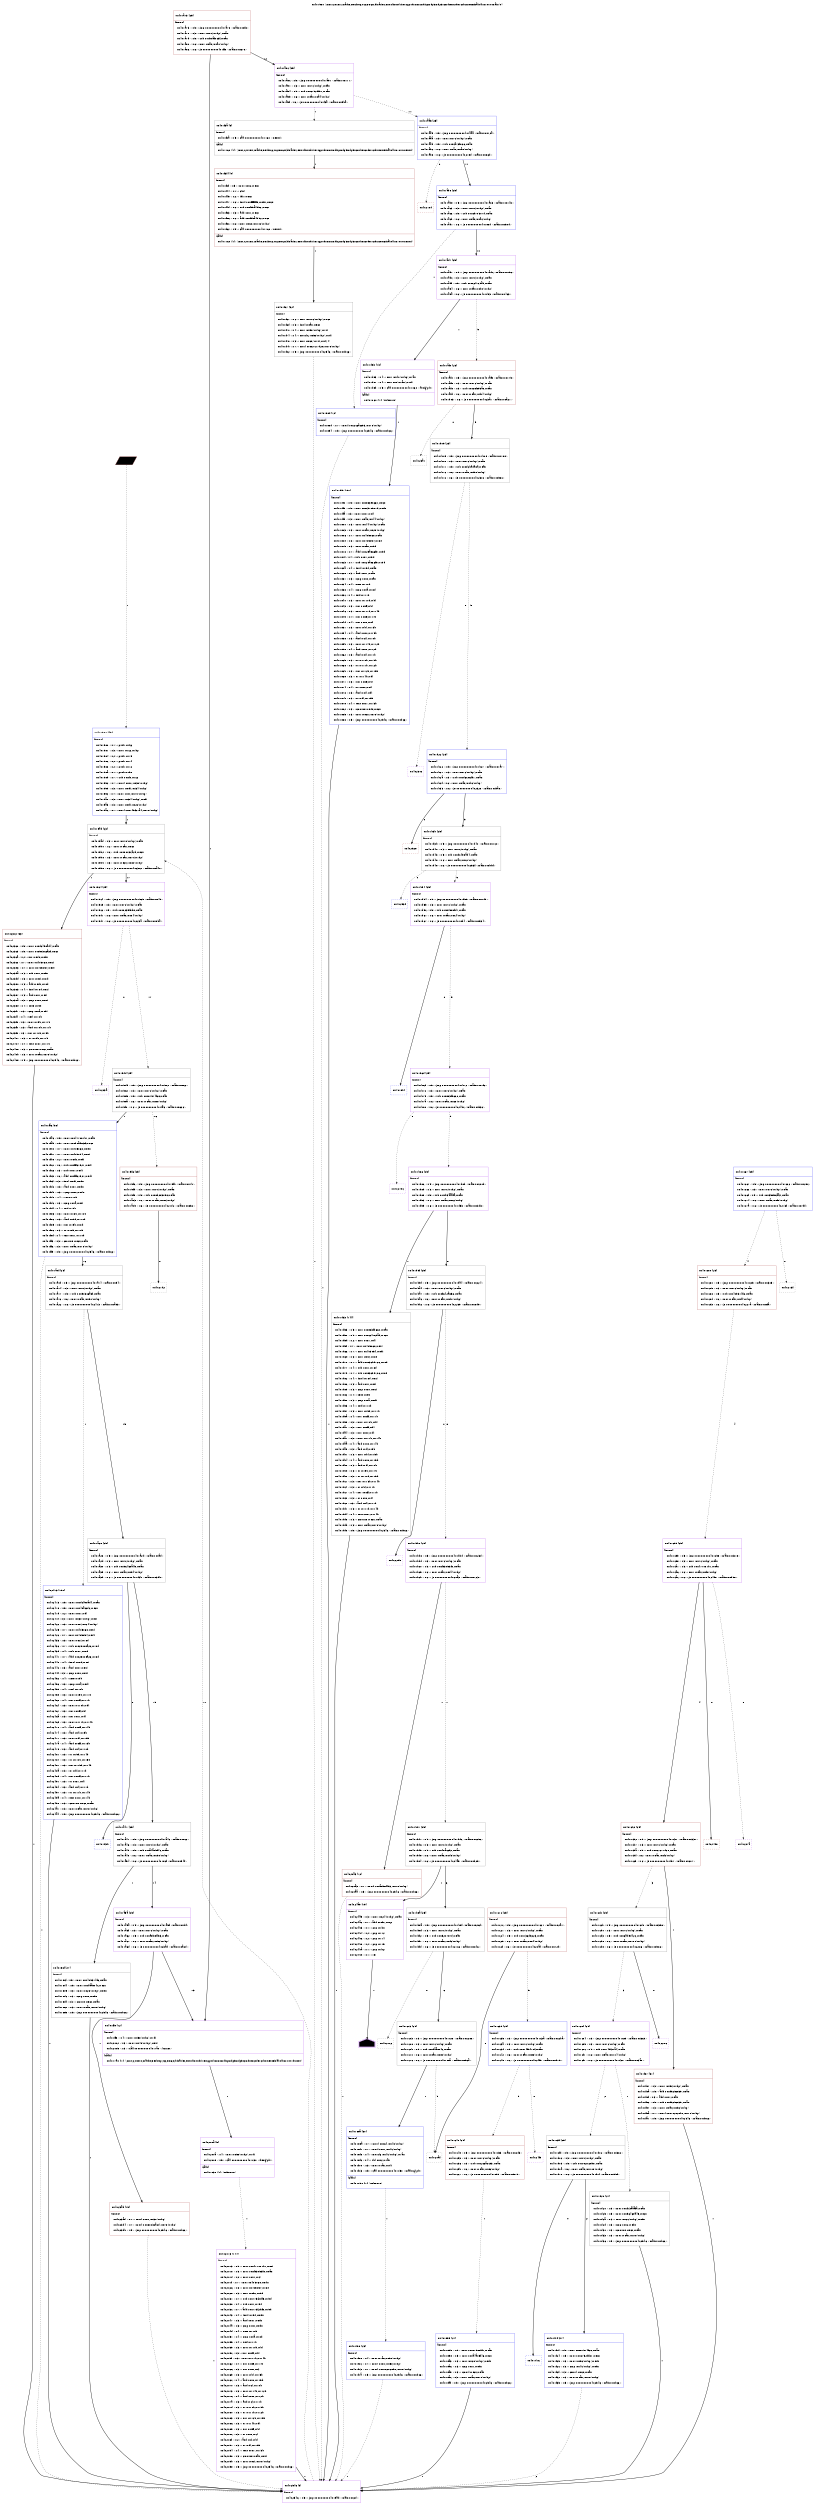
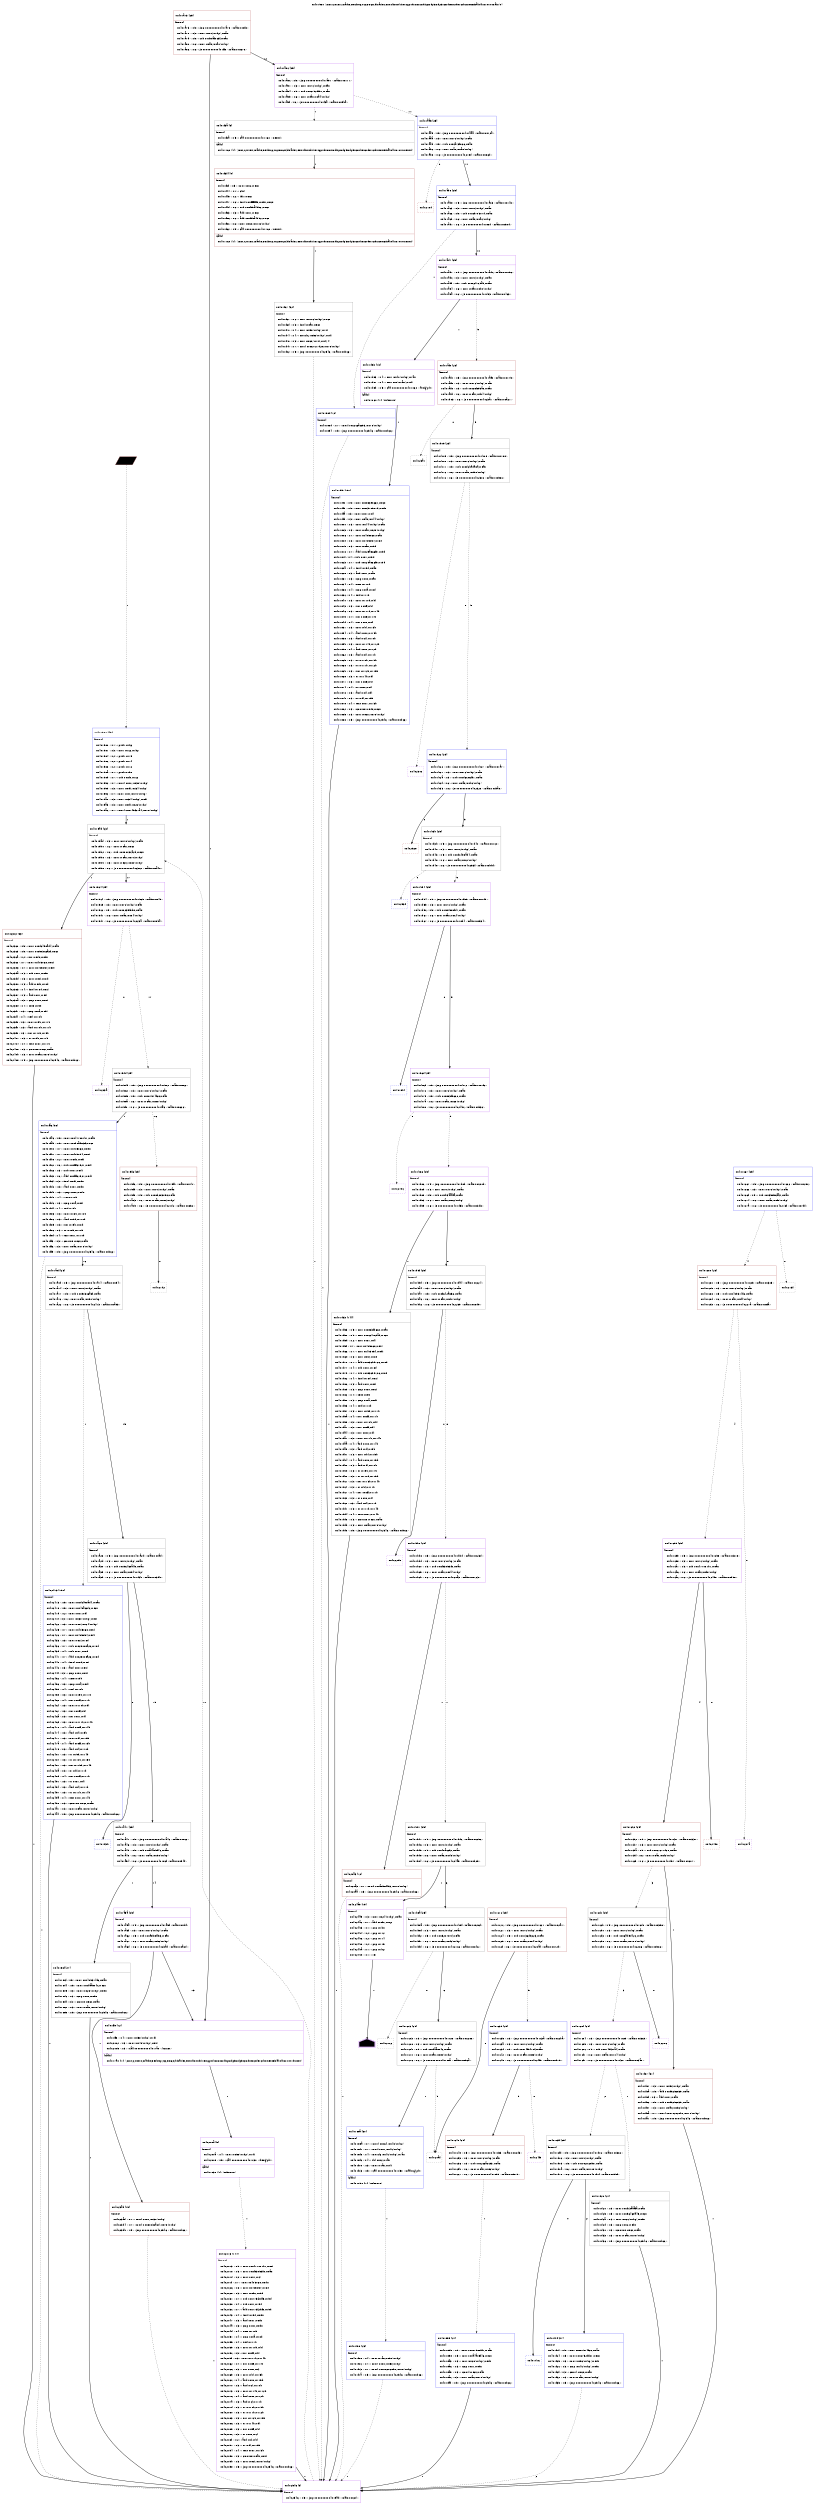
(450, 996) -> (450, 996)
(732, 1709) -> (745, 1574)
(506, 2100) -> (506, 2100)
